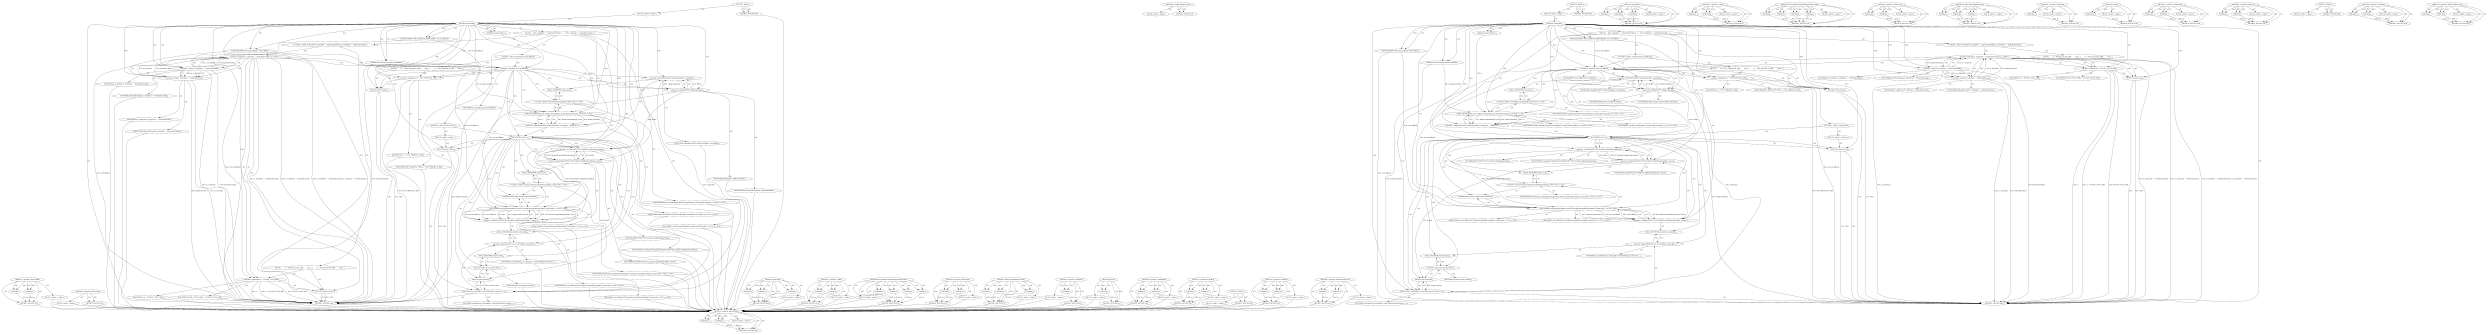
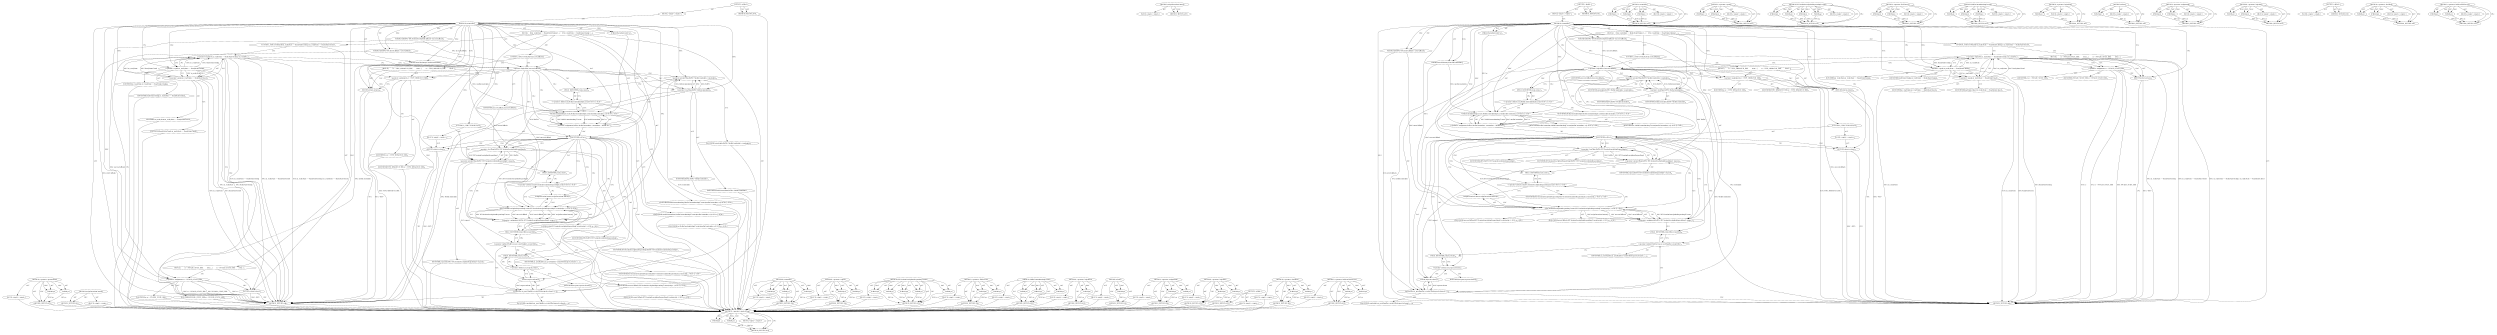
none -> (919, 292)
